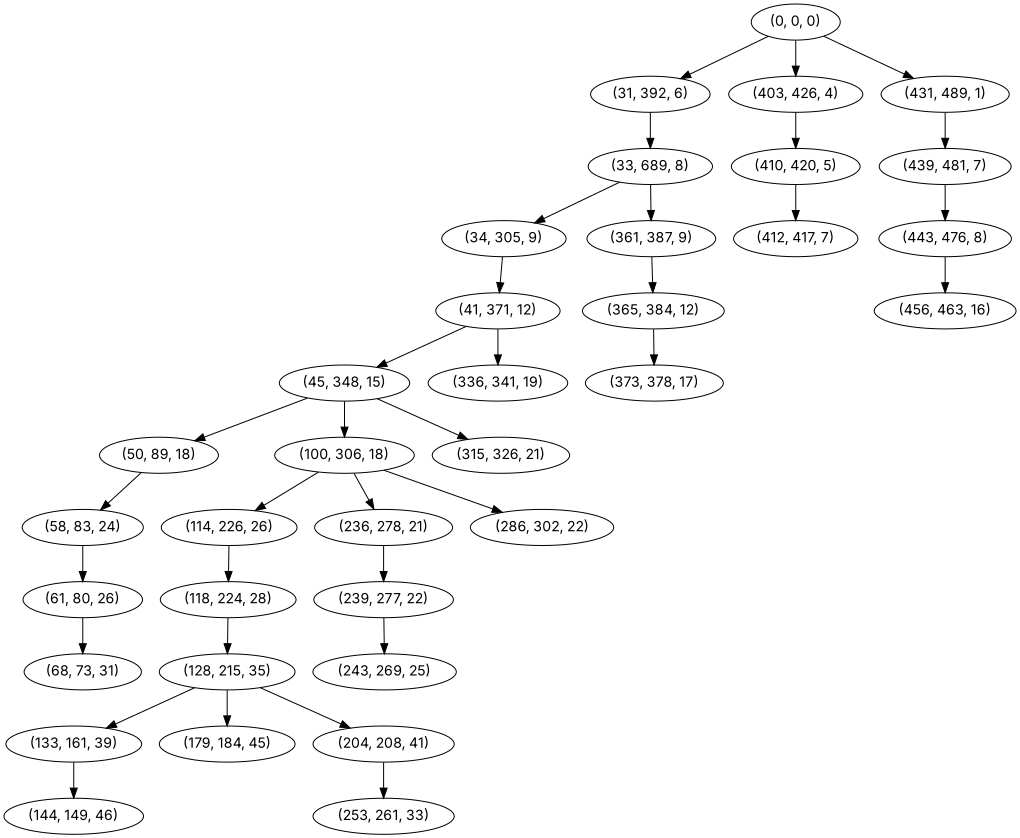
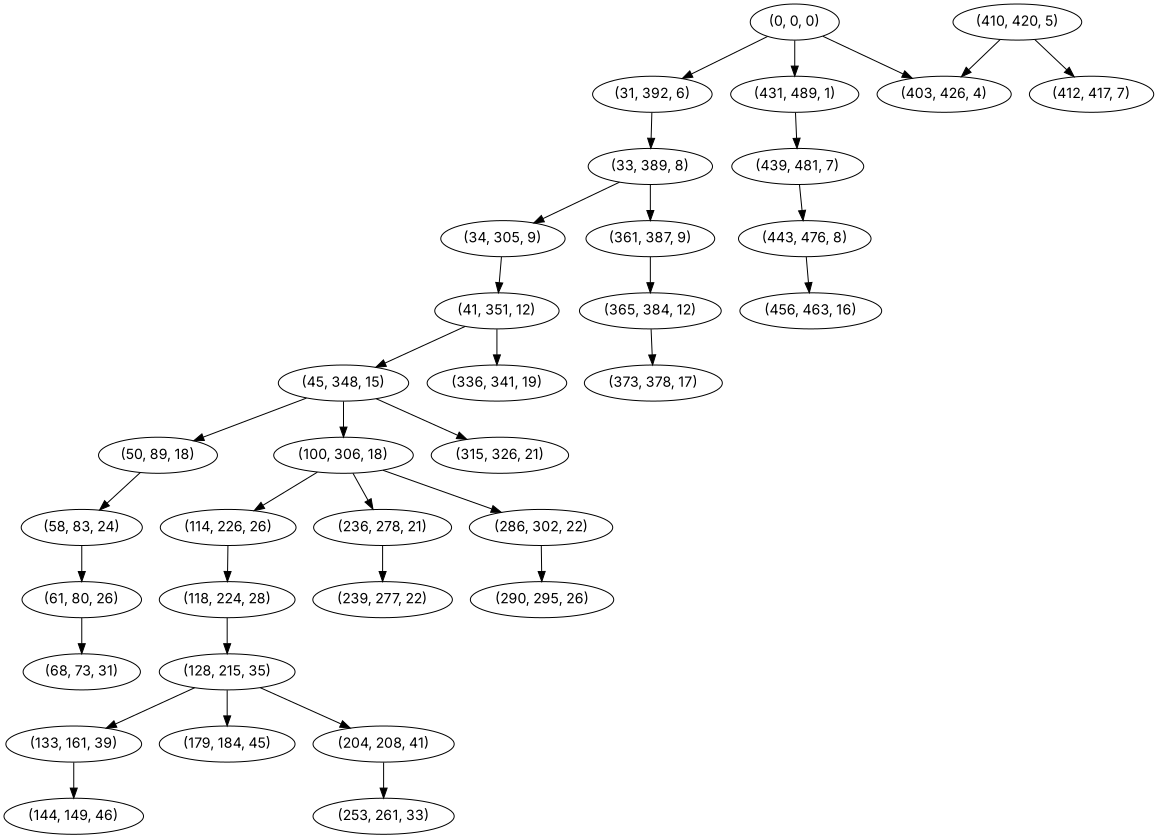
(796, 125) -> (984, 55)
(650, 166) -> (650, 166)
(498, 311) -> (497, 311)
none -> (542, 600)
(385, 672) -> none
